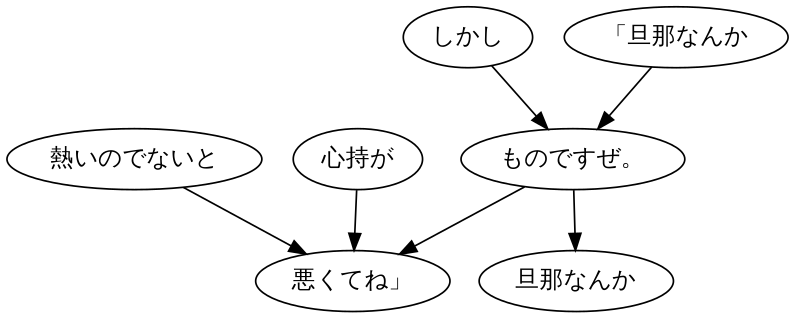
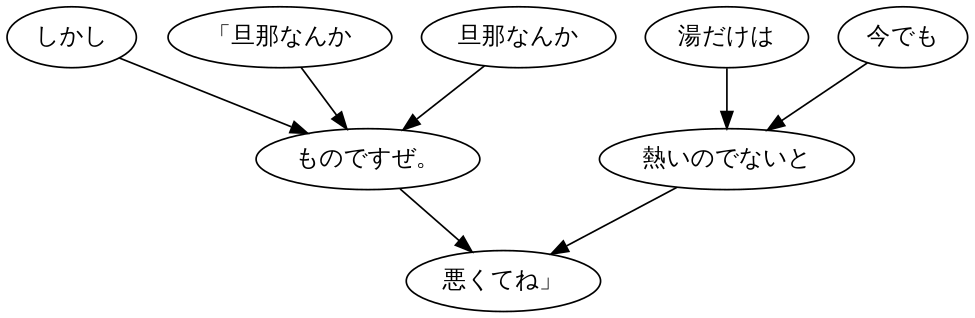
none -> (727, 37)
none -> (903, 37)
(358, 159) -> none
(574, 212) -> (451, 92)
